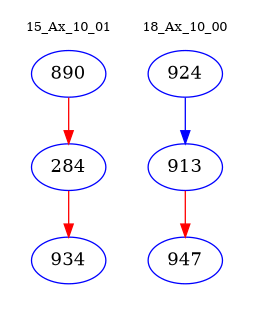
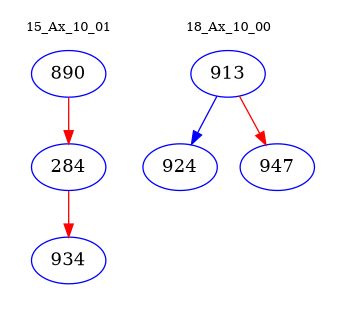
(185, 114) -> (207, 114)
